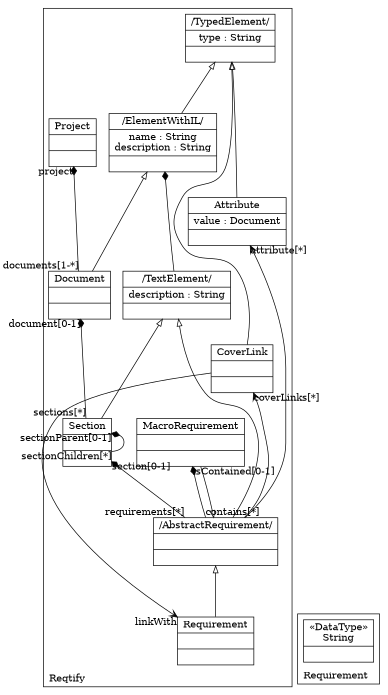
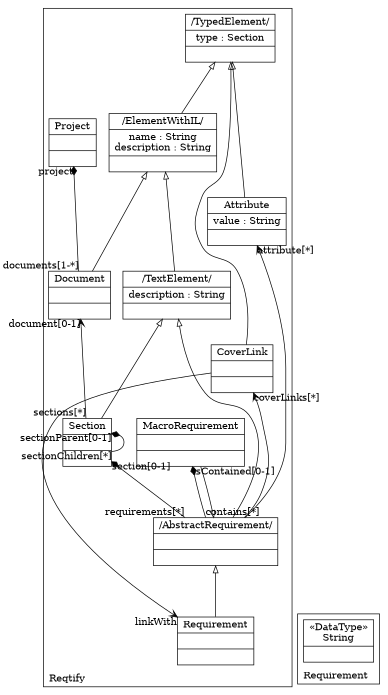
(230, 38) -> (230, 38)
(237, 221) -> (247, 221)
(169, 226) -> (170, 225)
(84, 373) -> (84, 372)
